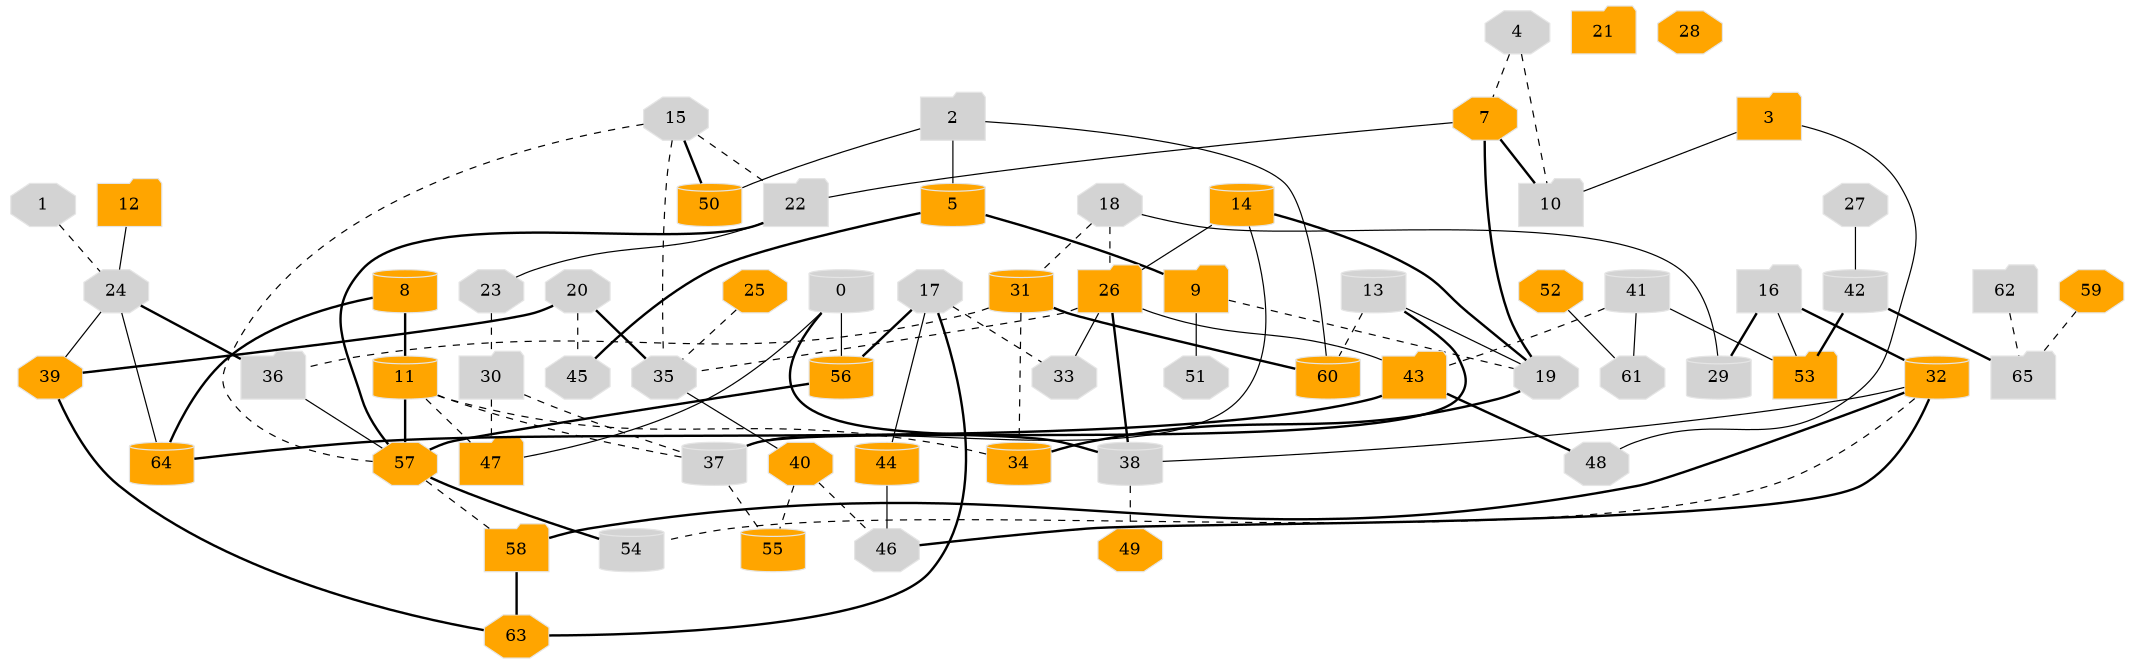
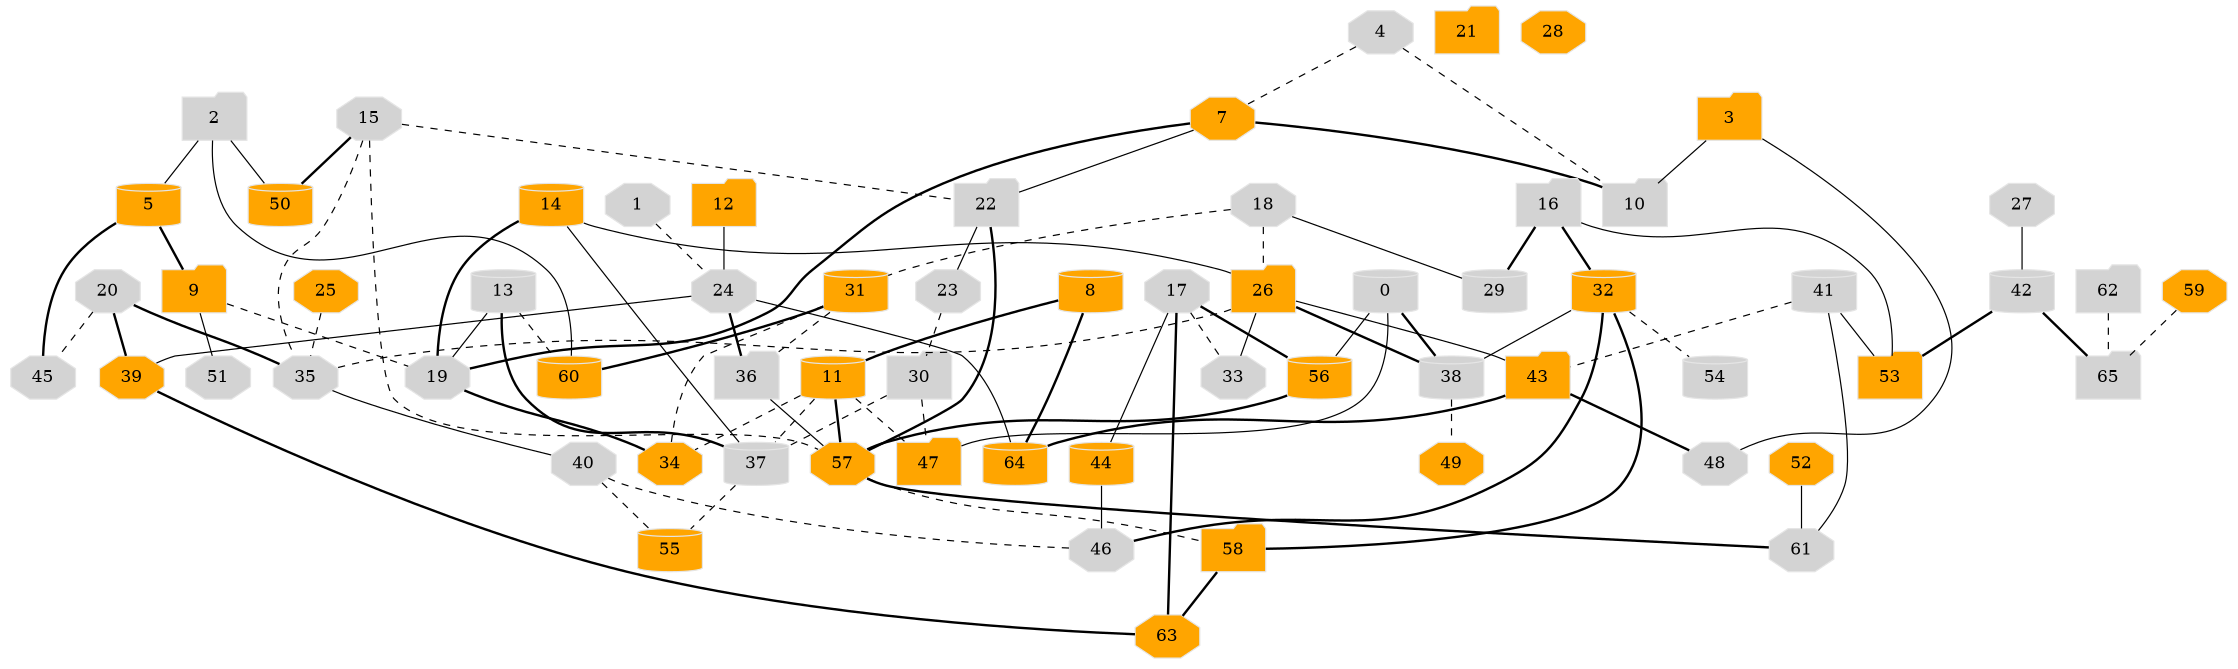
(801, 464) -> (584, 464)
(1019, 464) -> (670, 464)
(514, 510) -> (1385, 527)
